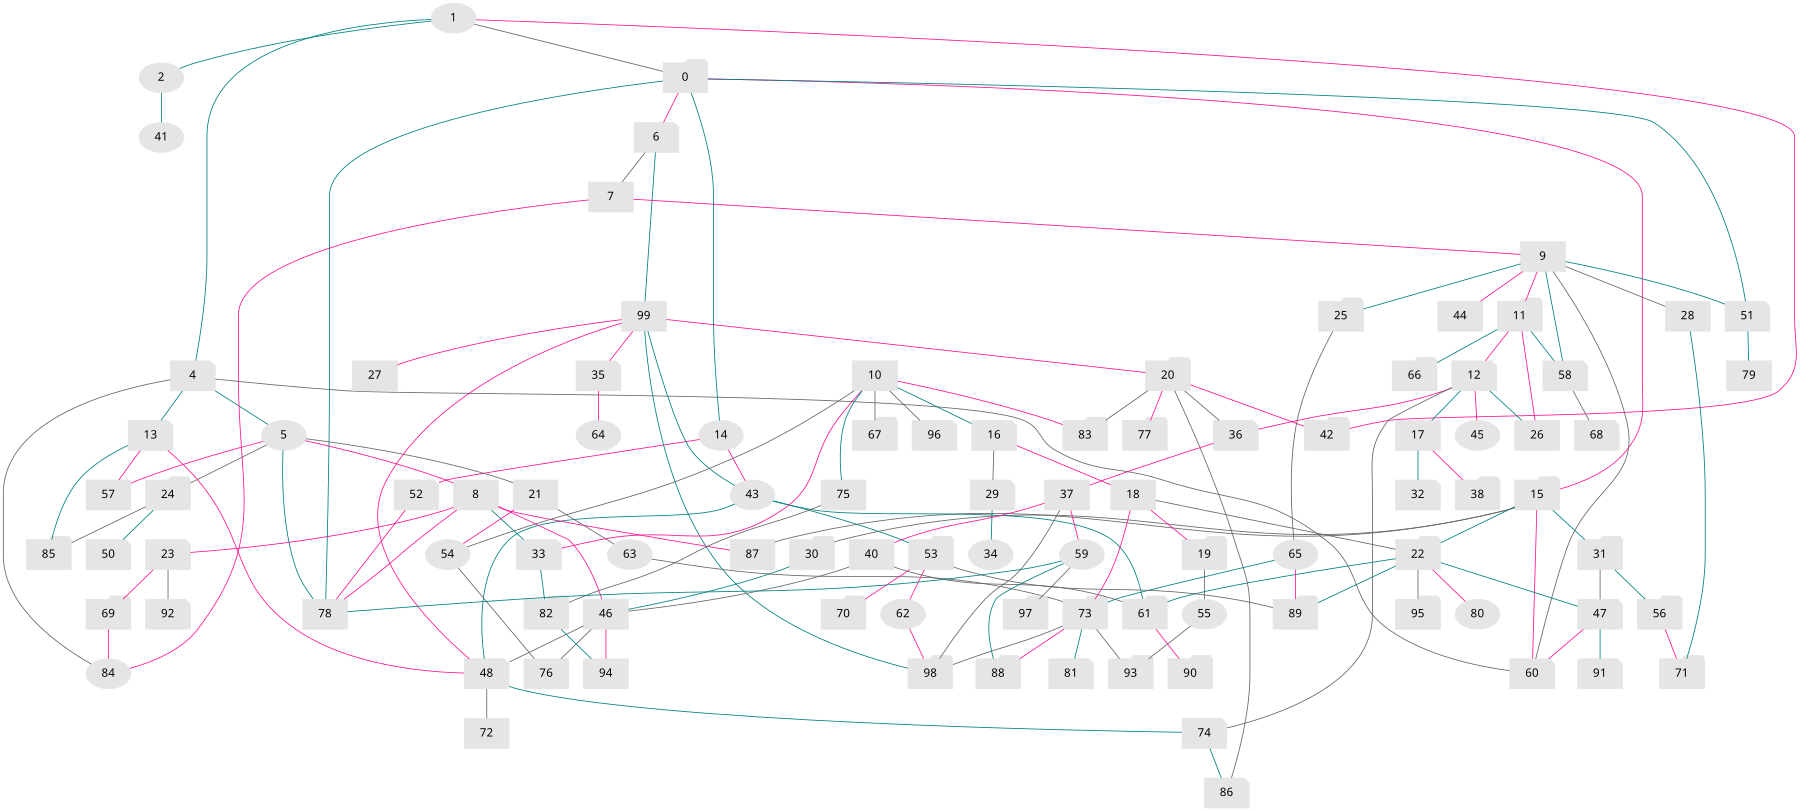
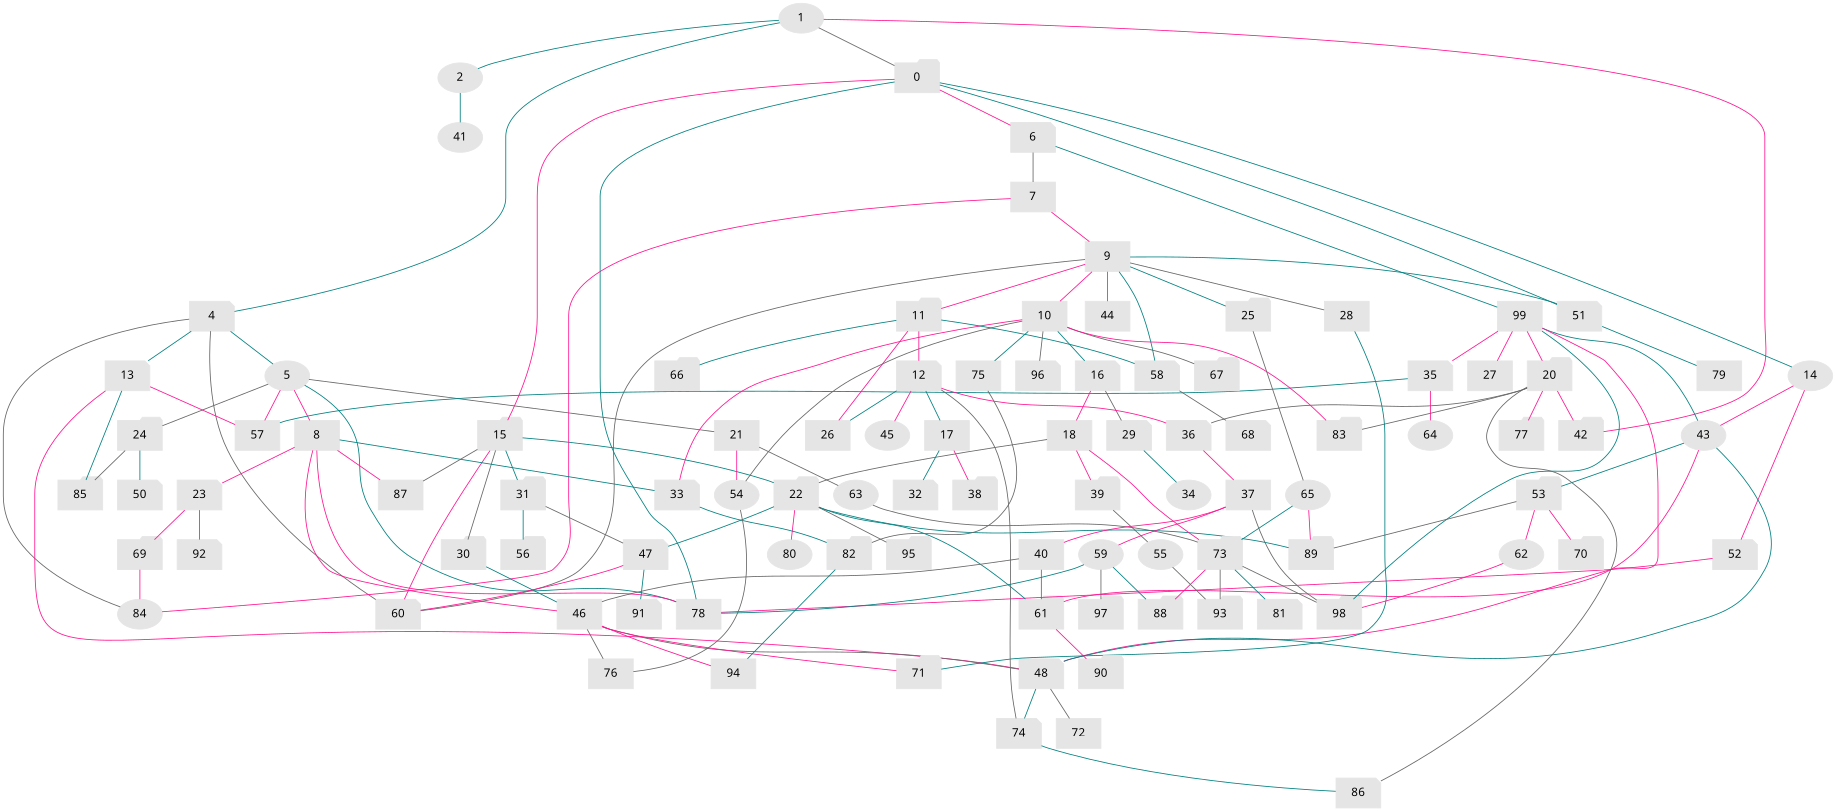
none -> (1076, 286)
none -> (843, 392)
(896, 514) -> (1432, 597)
(1204, 555) -> (1098, 495)
(1671, 644) -> (778, 657)
